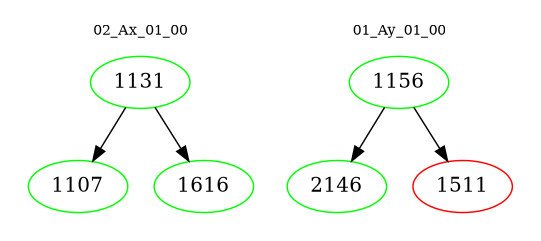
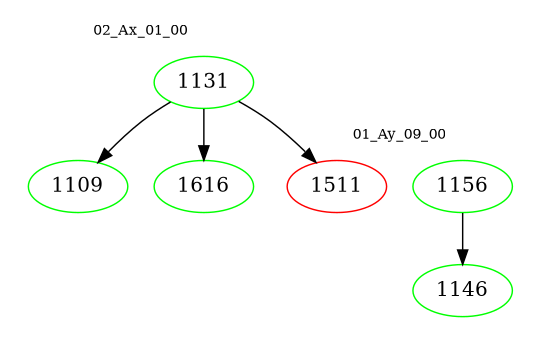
(400, 31) -> (400, 135)
(427, 128) -> (285, 133)
(78, 187) -> (78, 187)
(337, 187) -> (463, 291)
